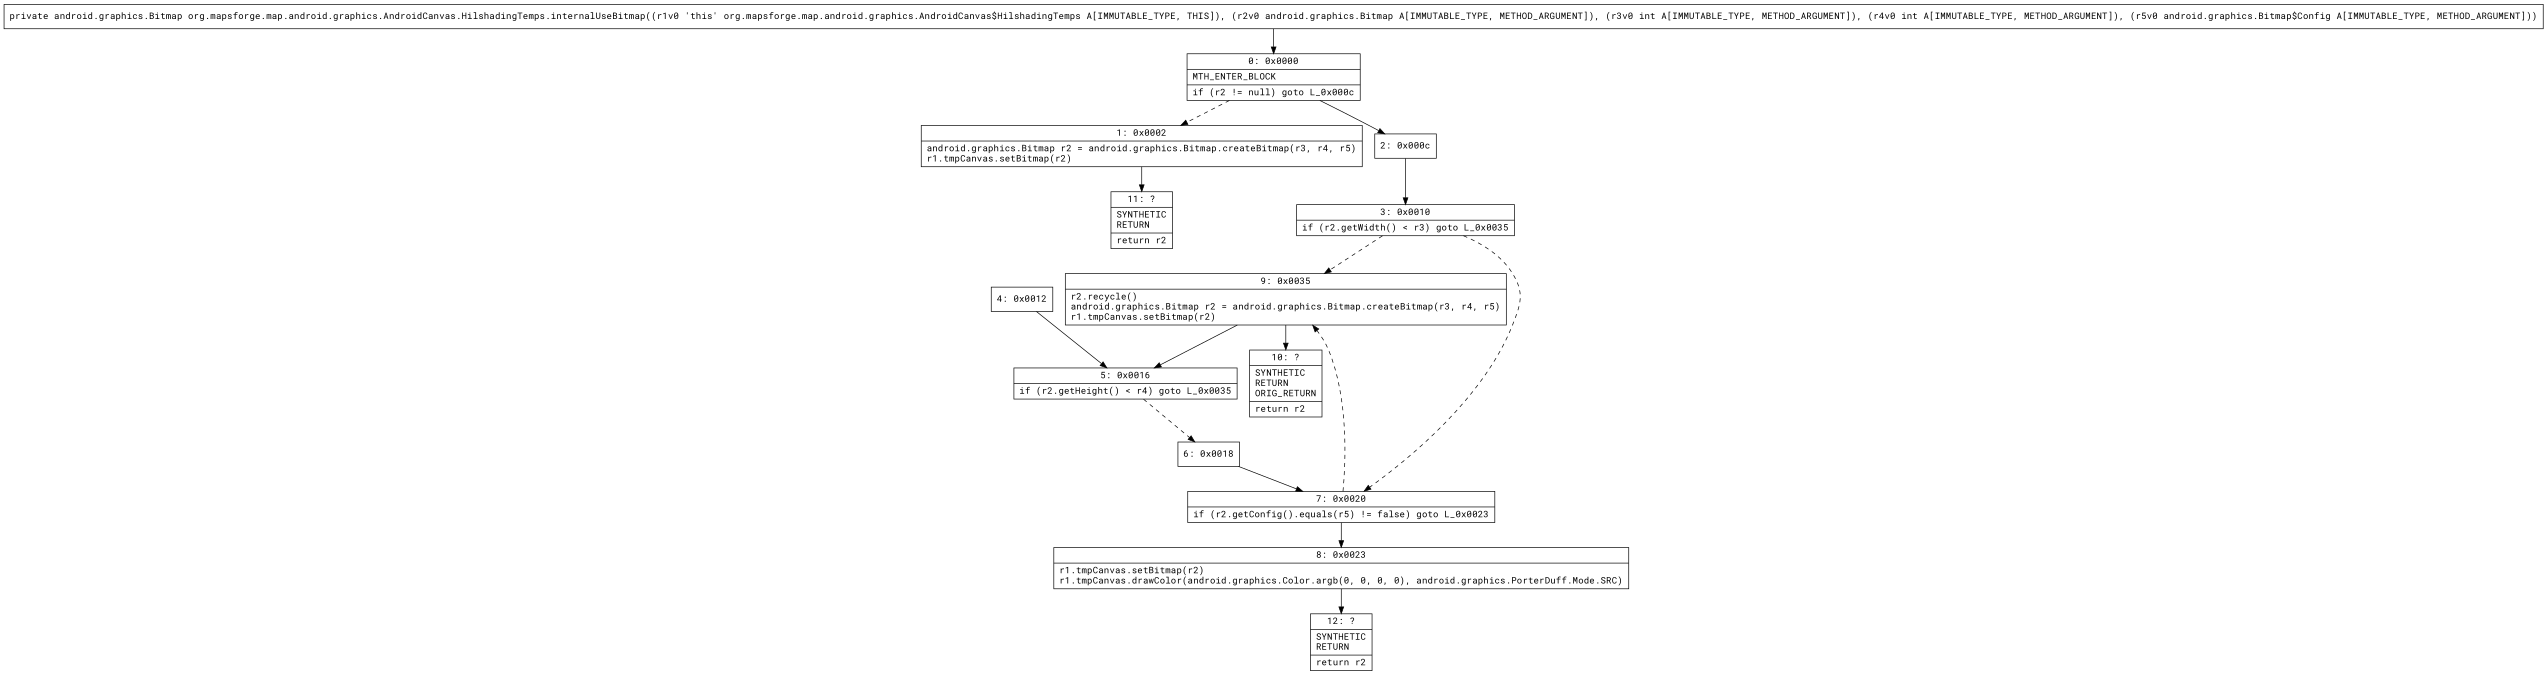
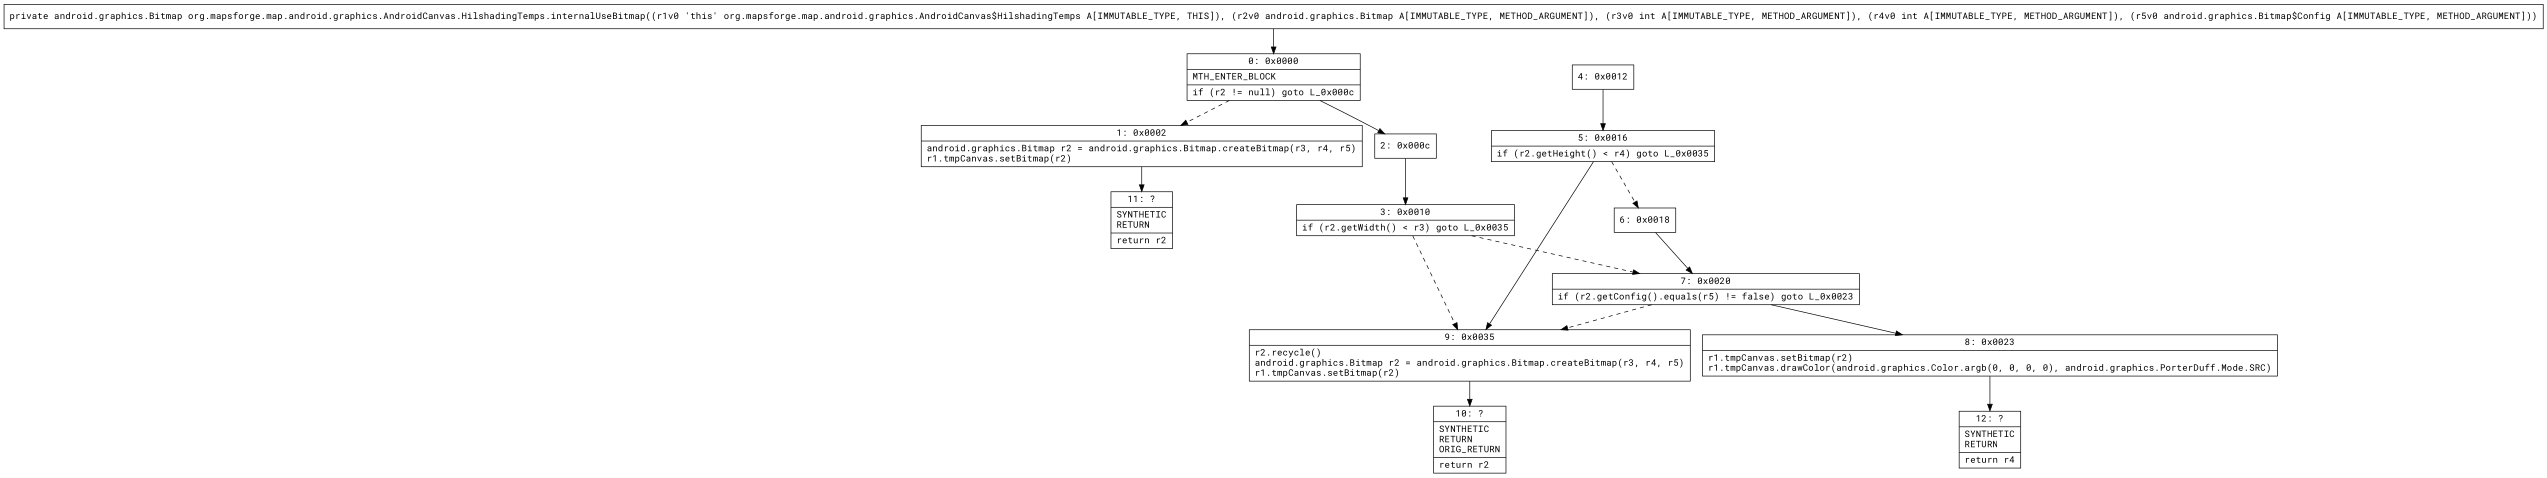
(1199, 345) -> (1542, 243)
(1341, 663) -> (1990, 460)
